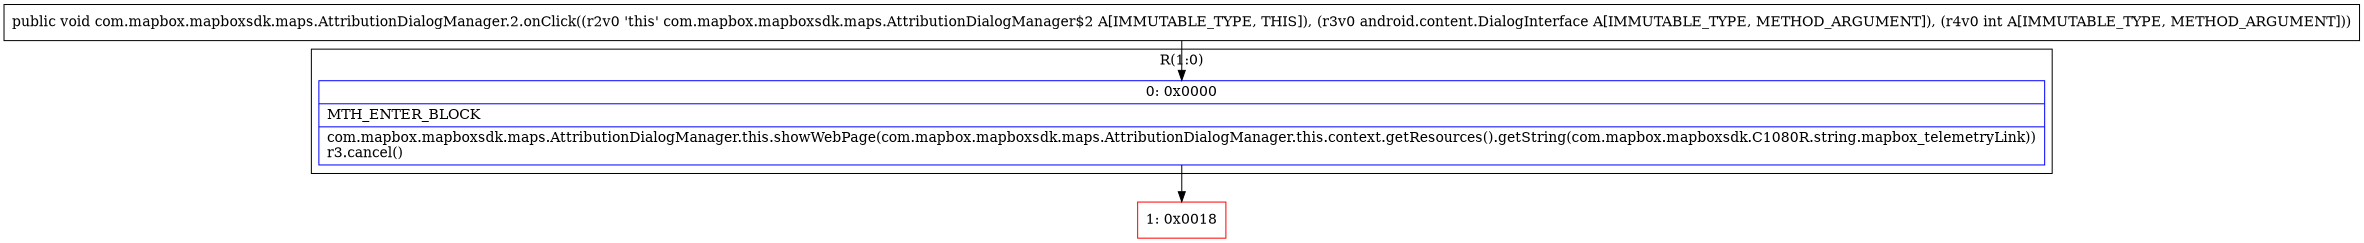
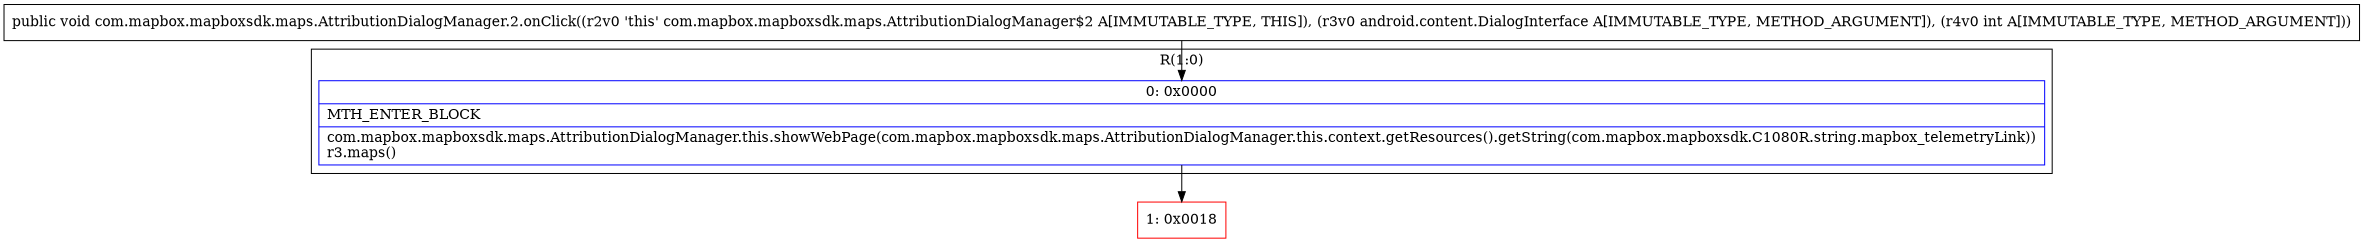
(365, 153) -> (362, 153)
